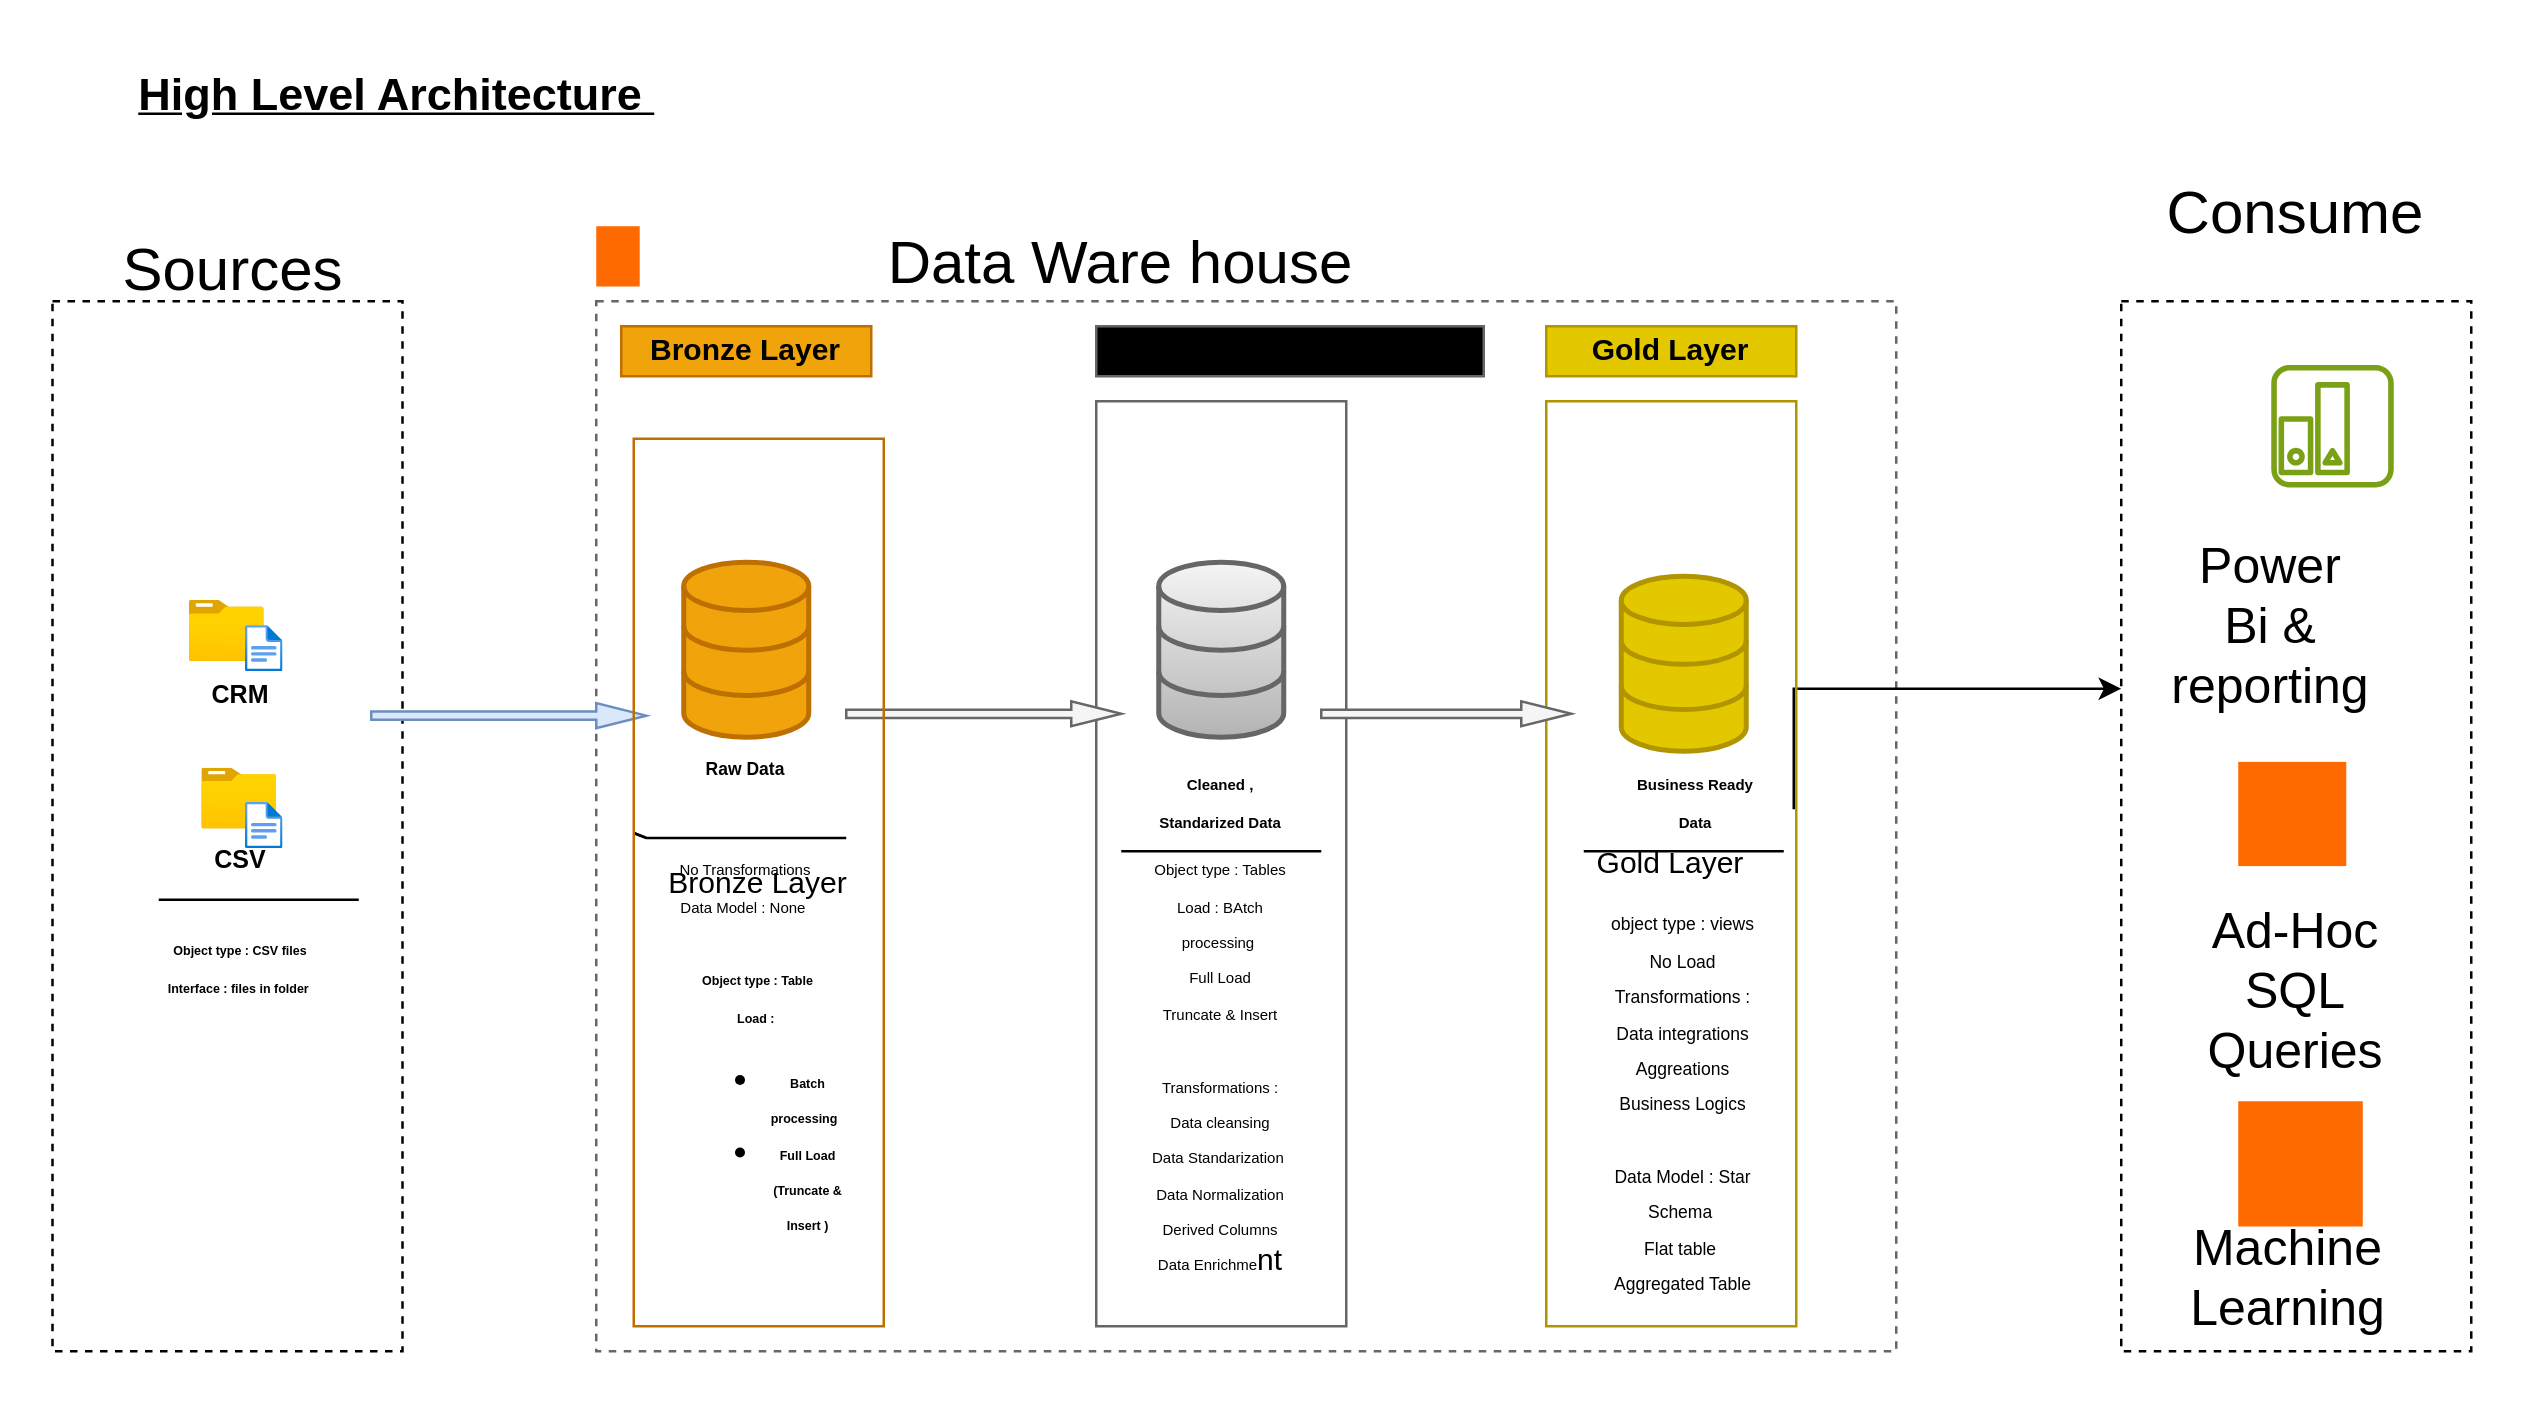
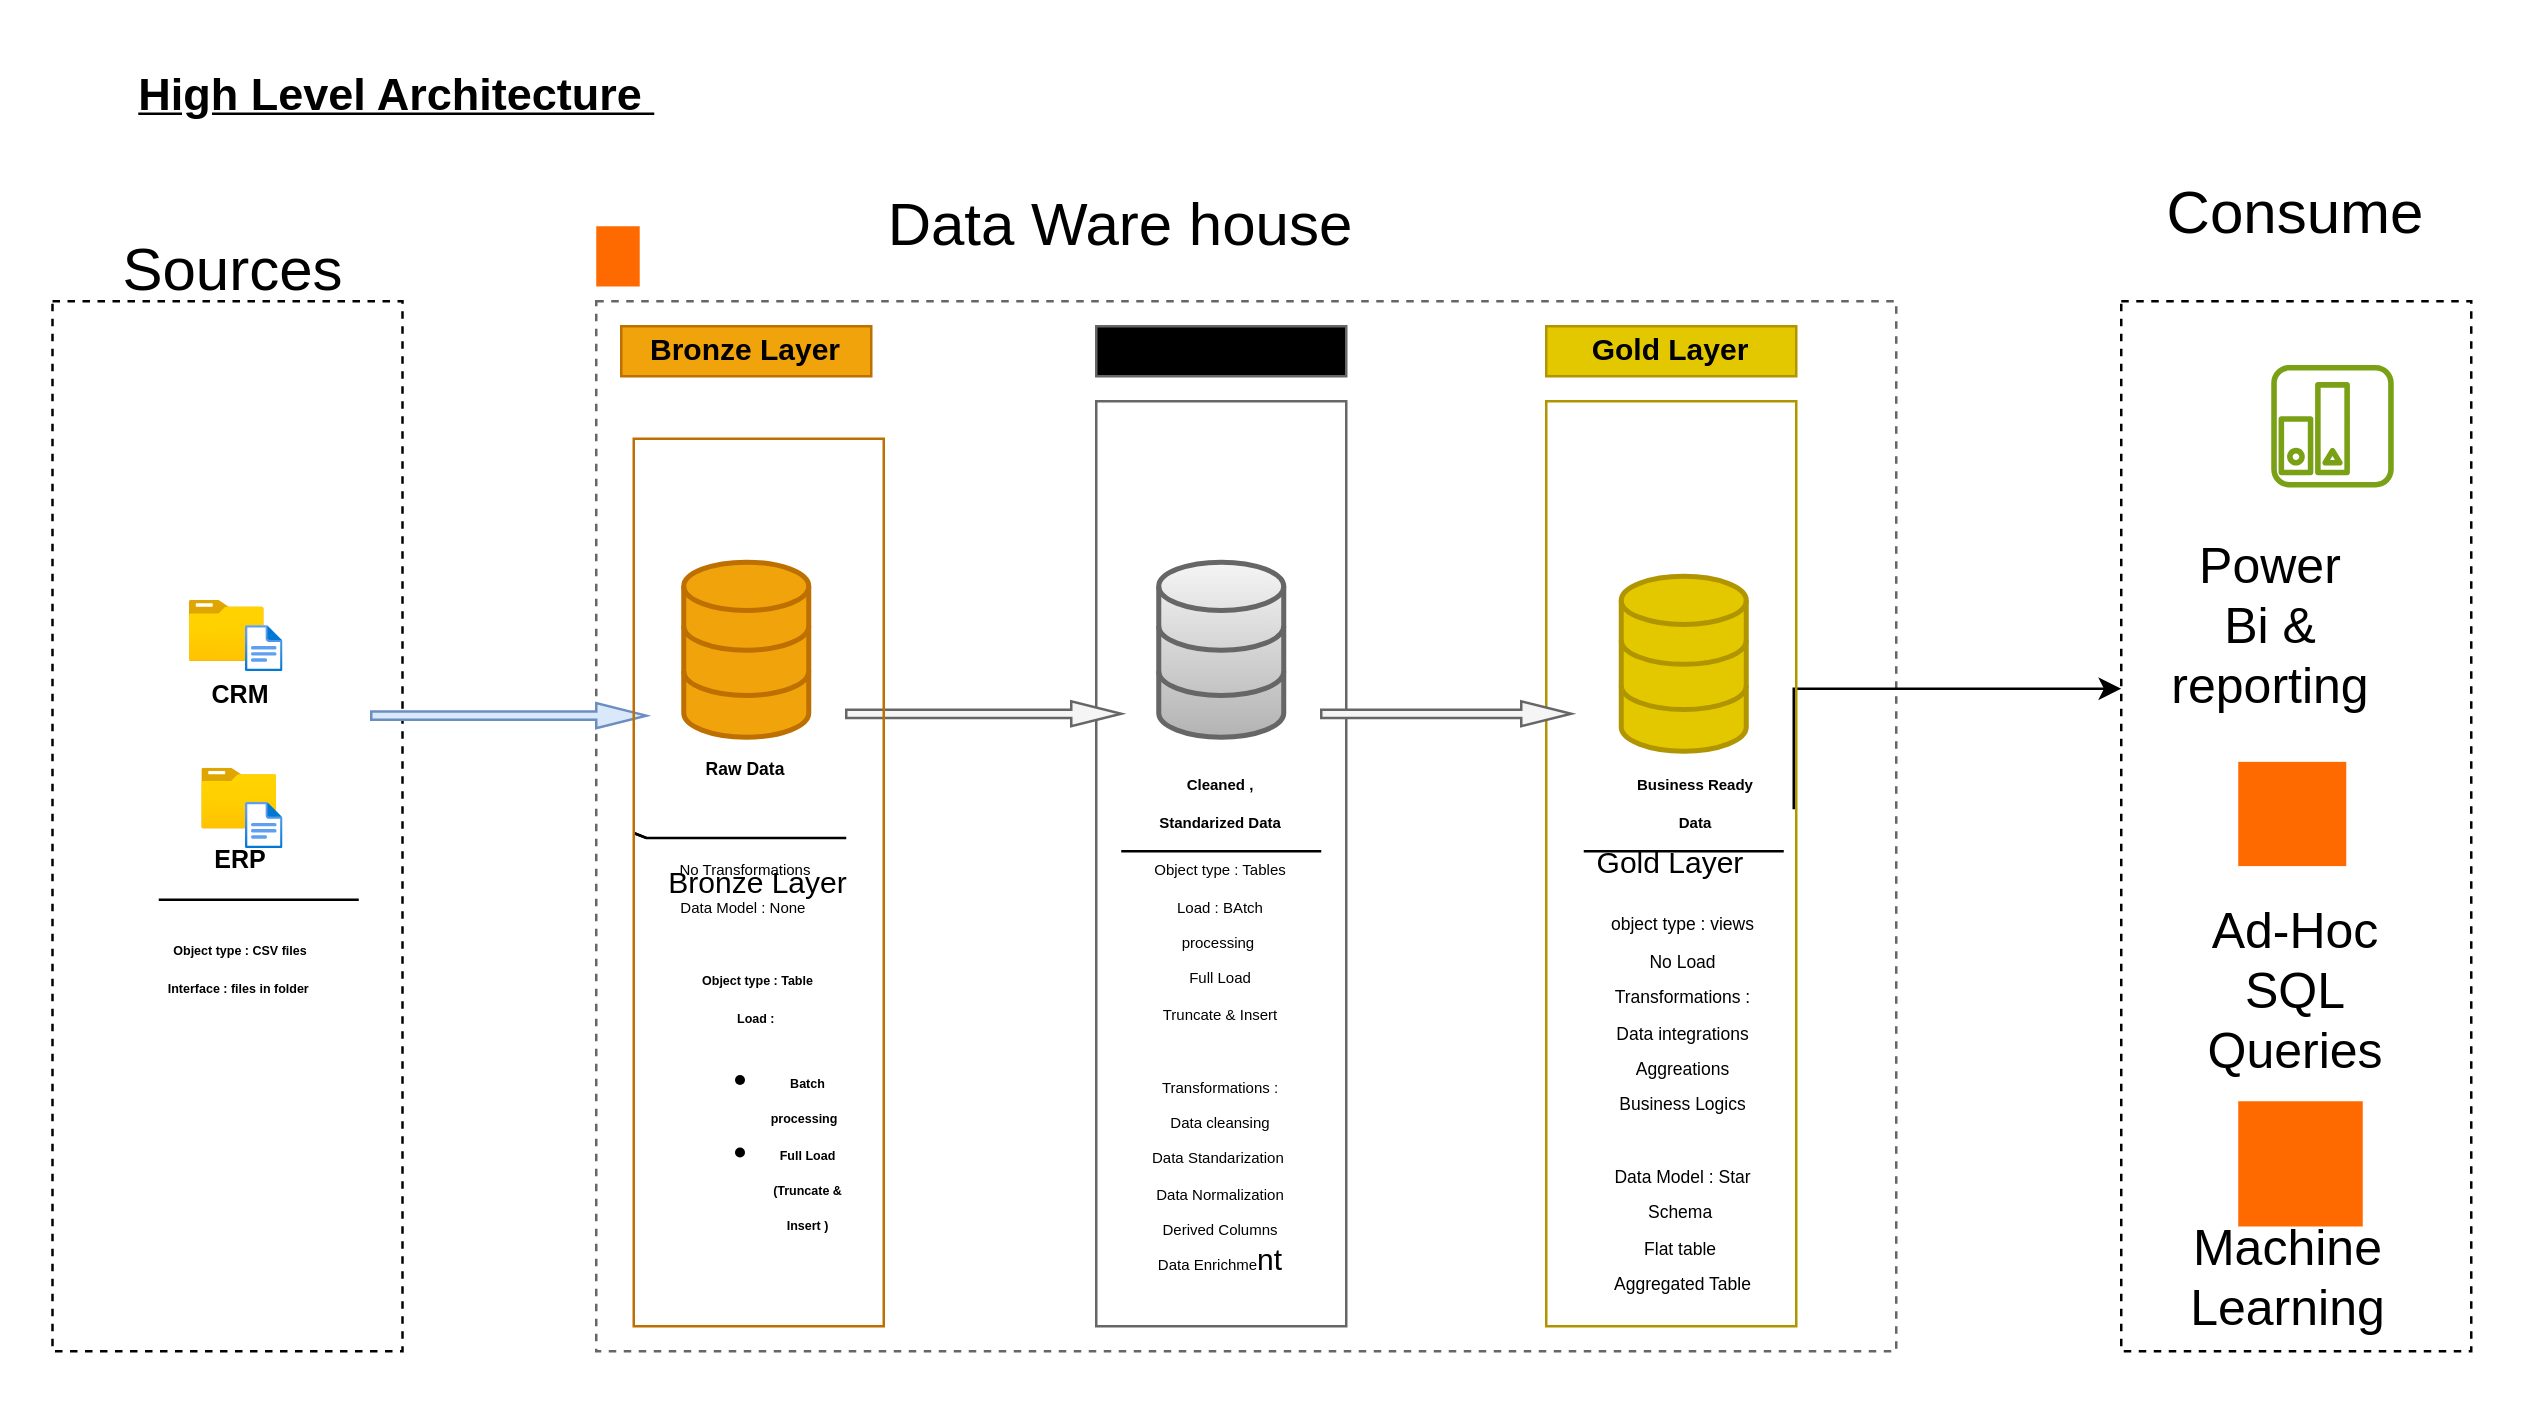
(1121, 264) -> (1121, 226)
(1290, 351) -> (1221, 351)
(241, 859) -> (241, 859)
